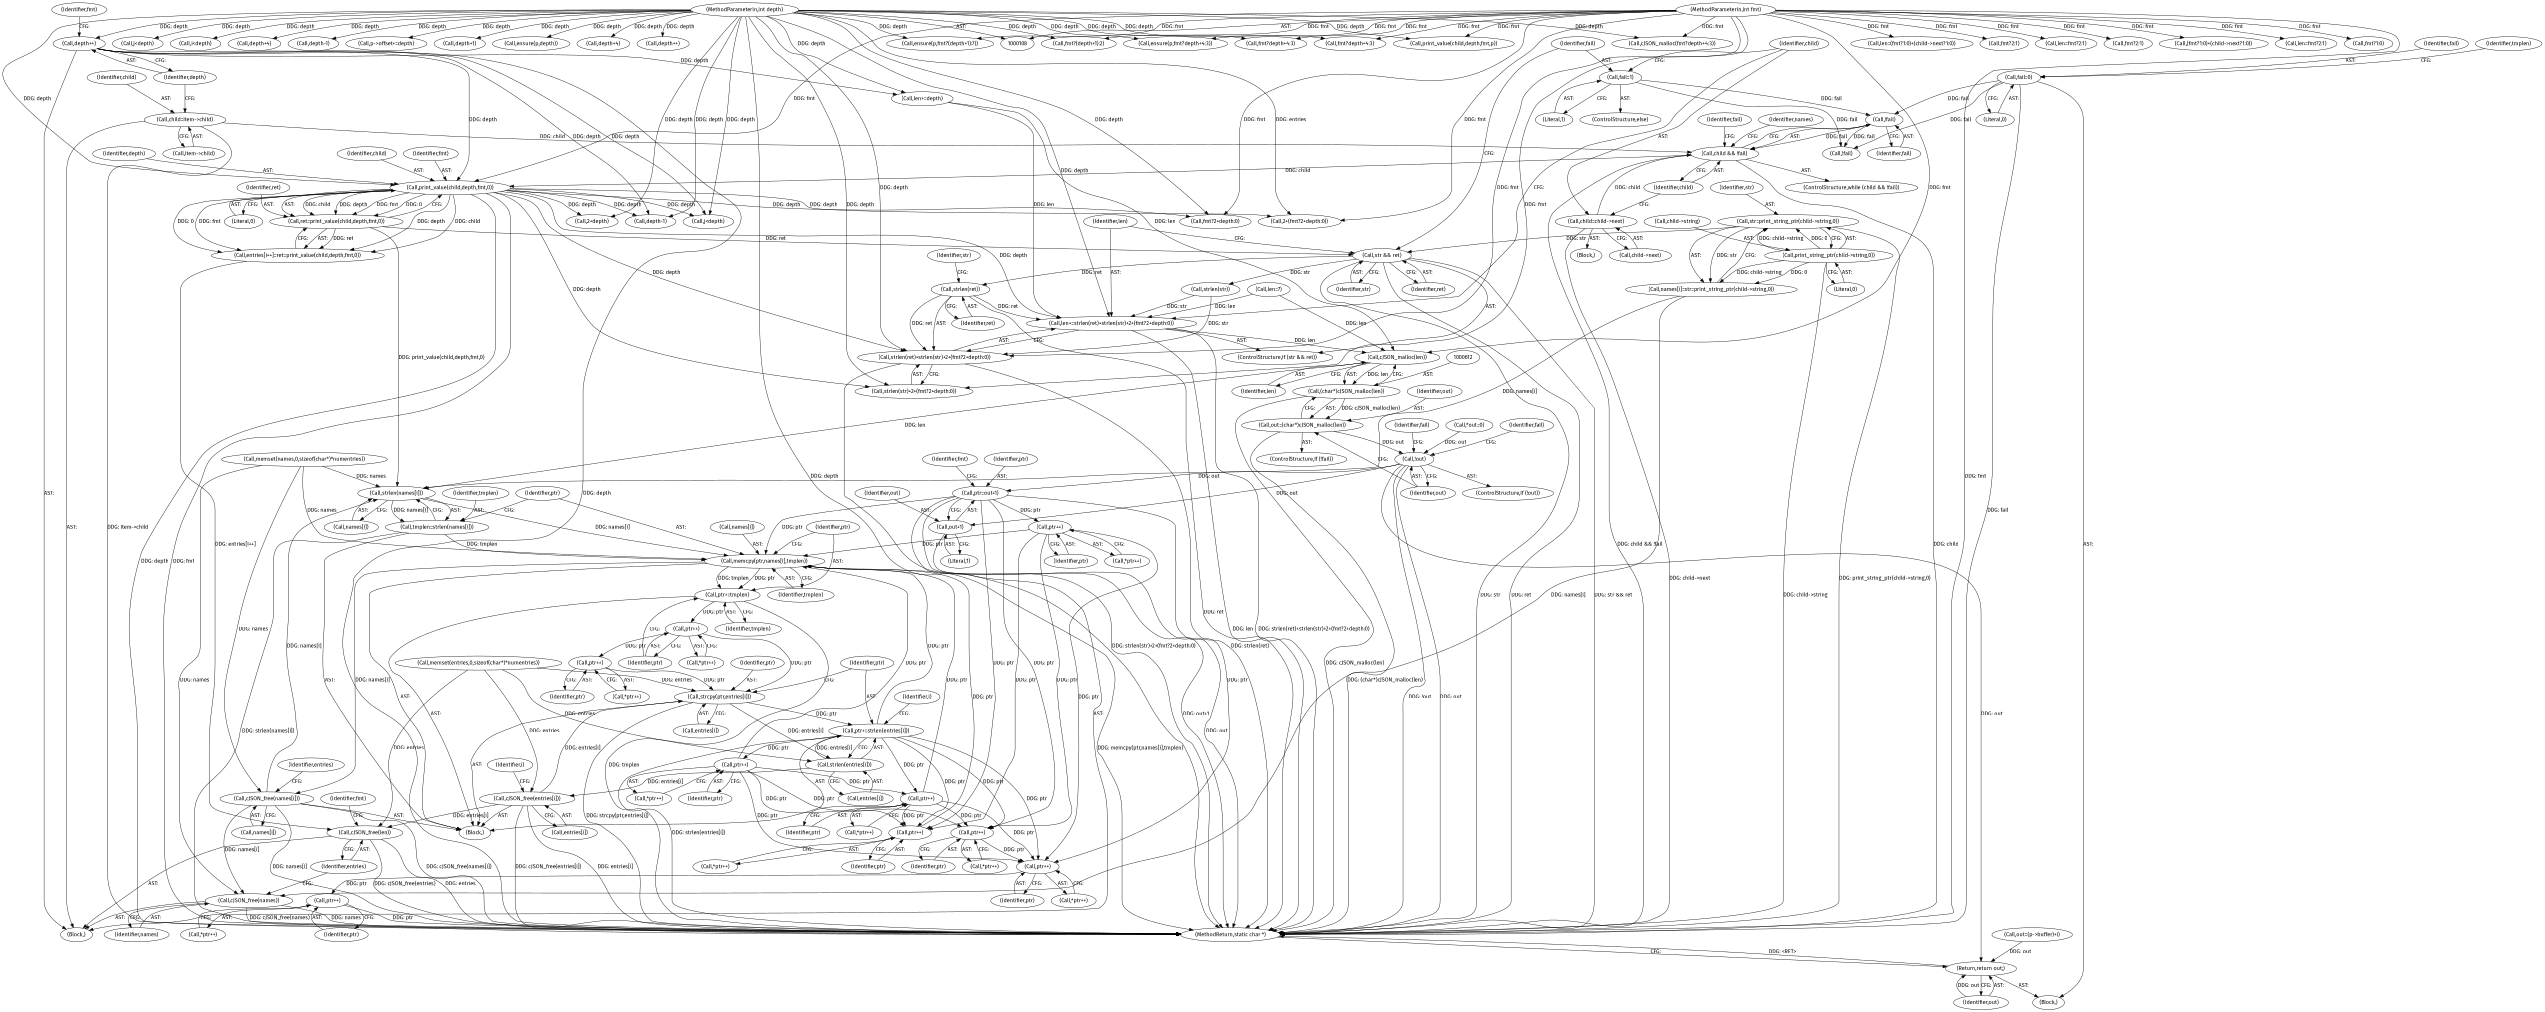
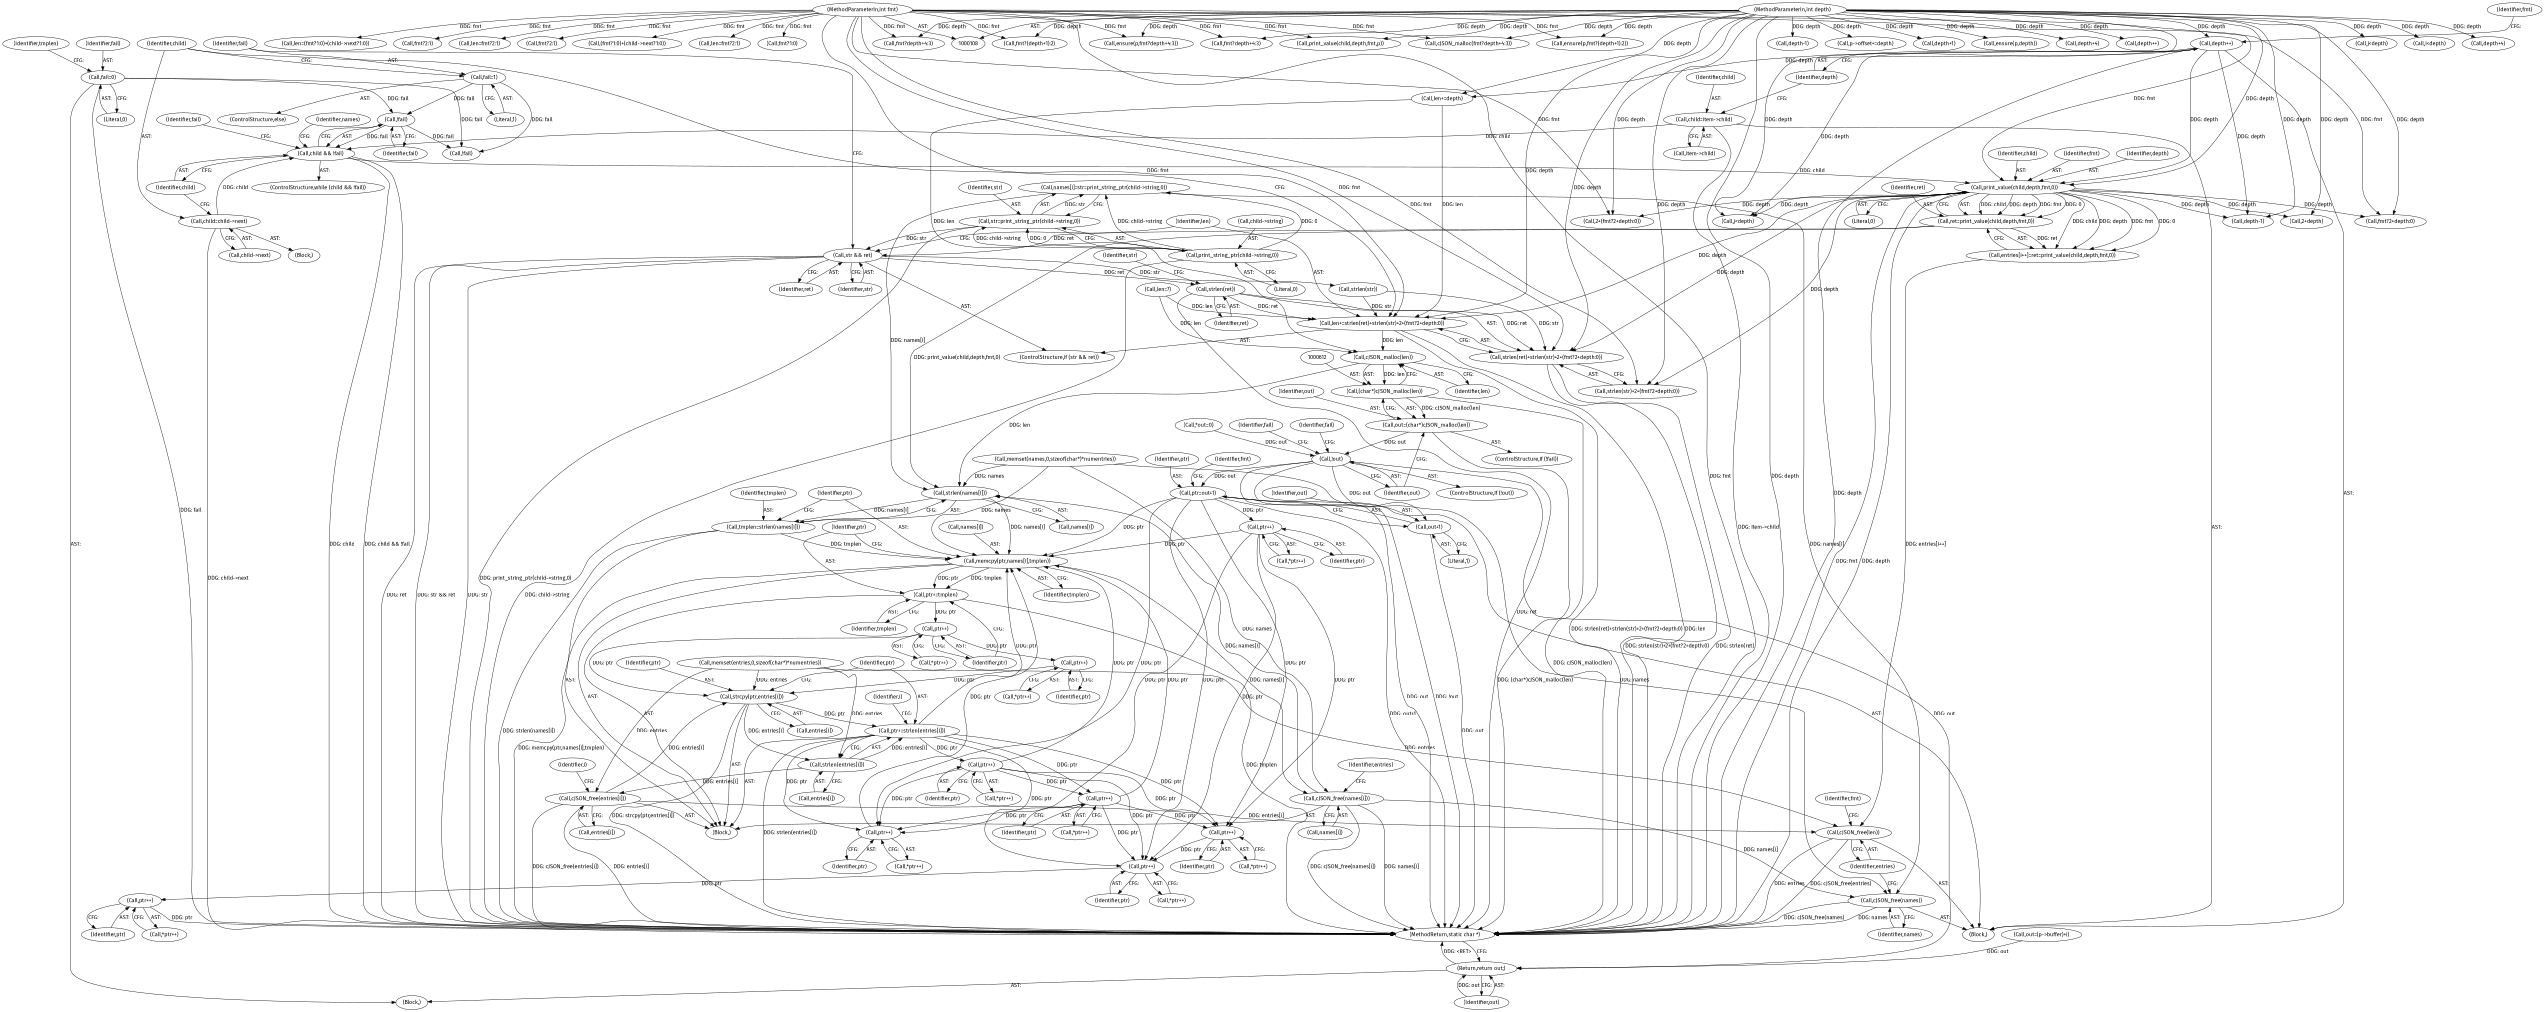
(940, 44) -> (1590, 44)
(1291, 120) -> (1631, 120)
(1841, 309) -> (1109, 171)
